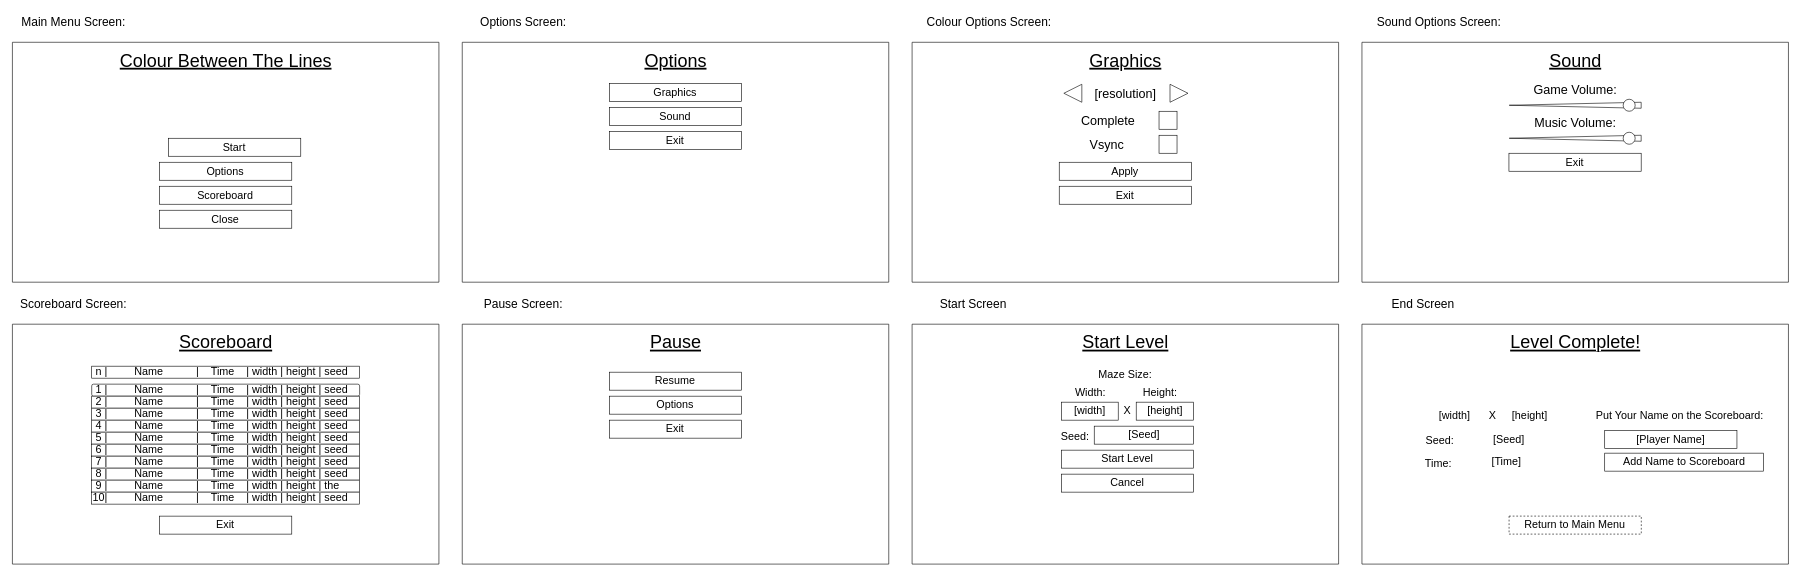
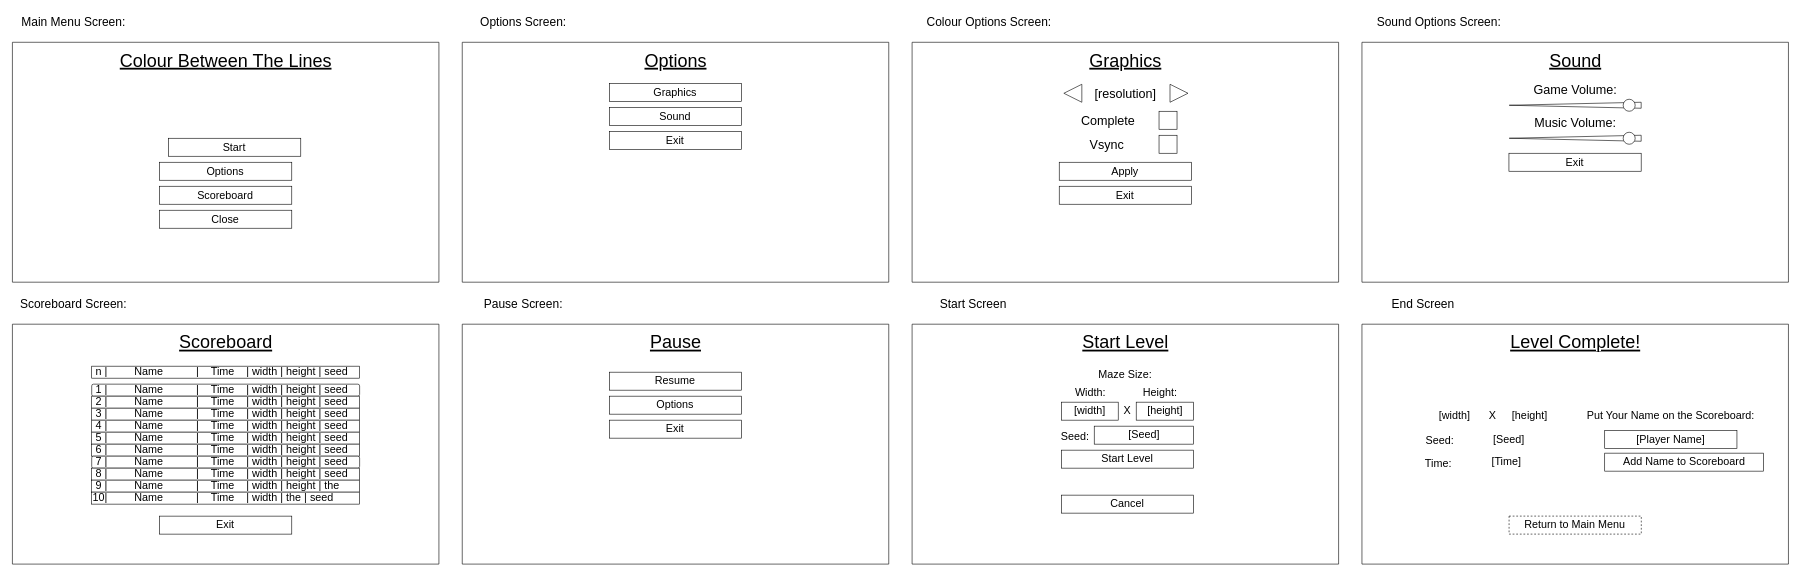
(1680, 416) -> (1671, 416)
(226, 462) -> (226, 462)
(1128, 483) -> (1128, 504)
(226, 498) -> (226, 498)
